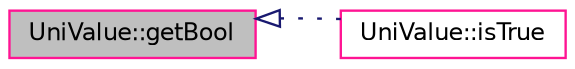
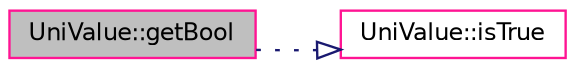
(310, 18) -> (286, 50)
